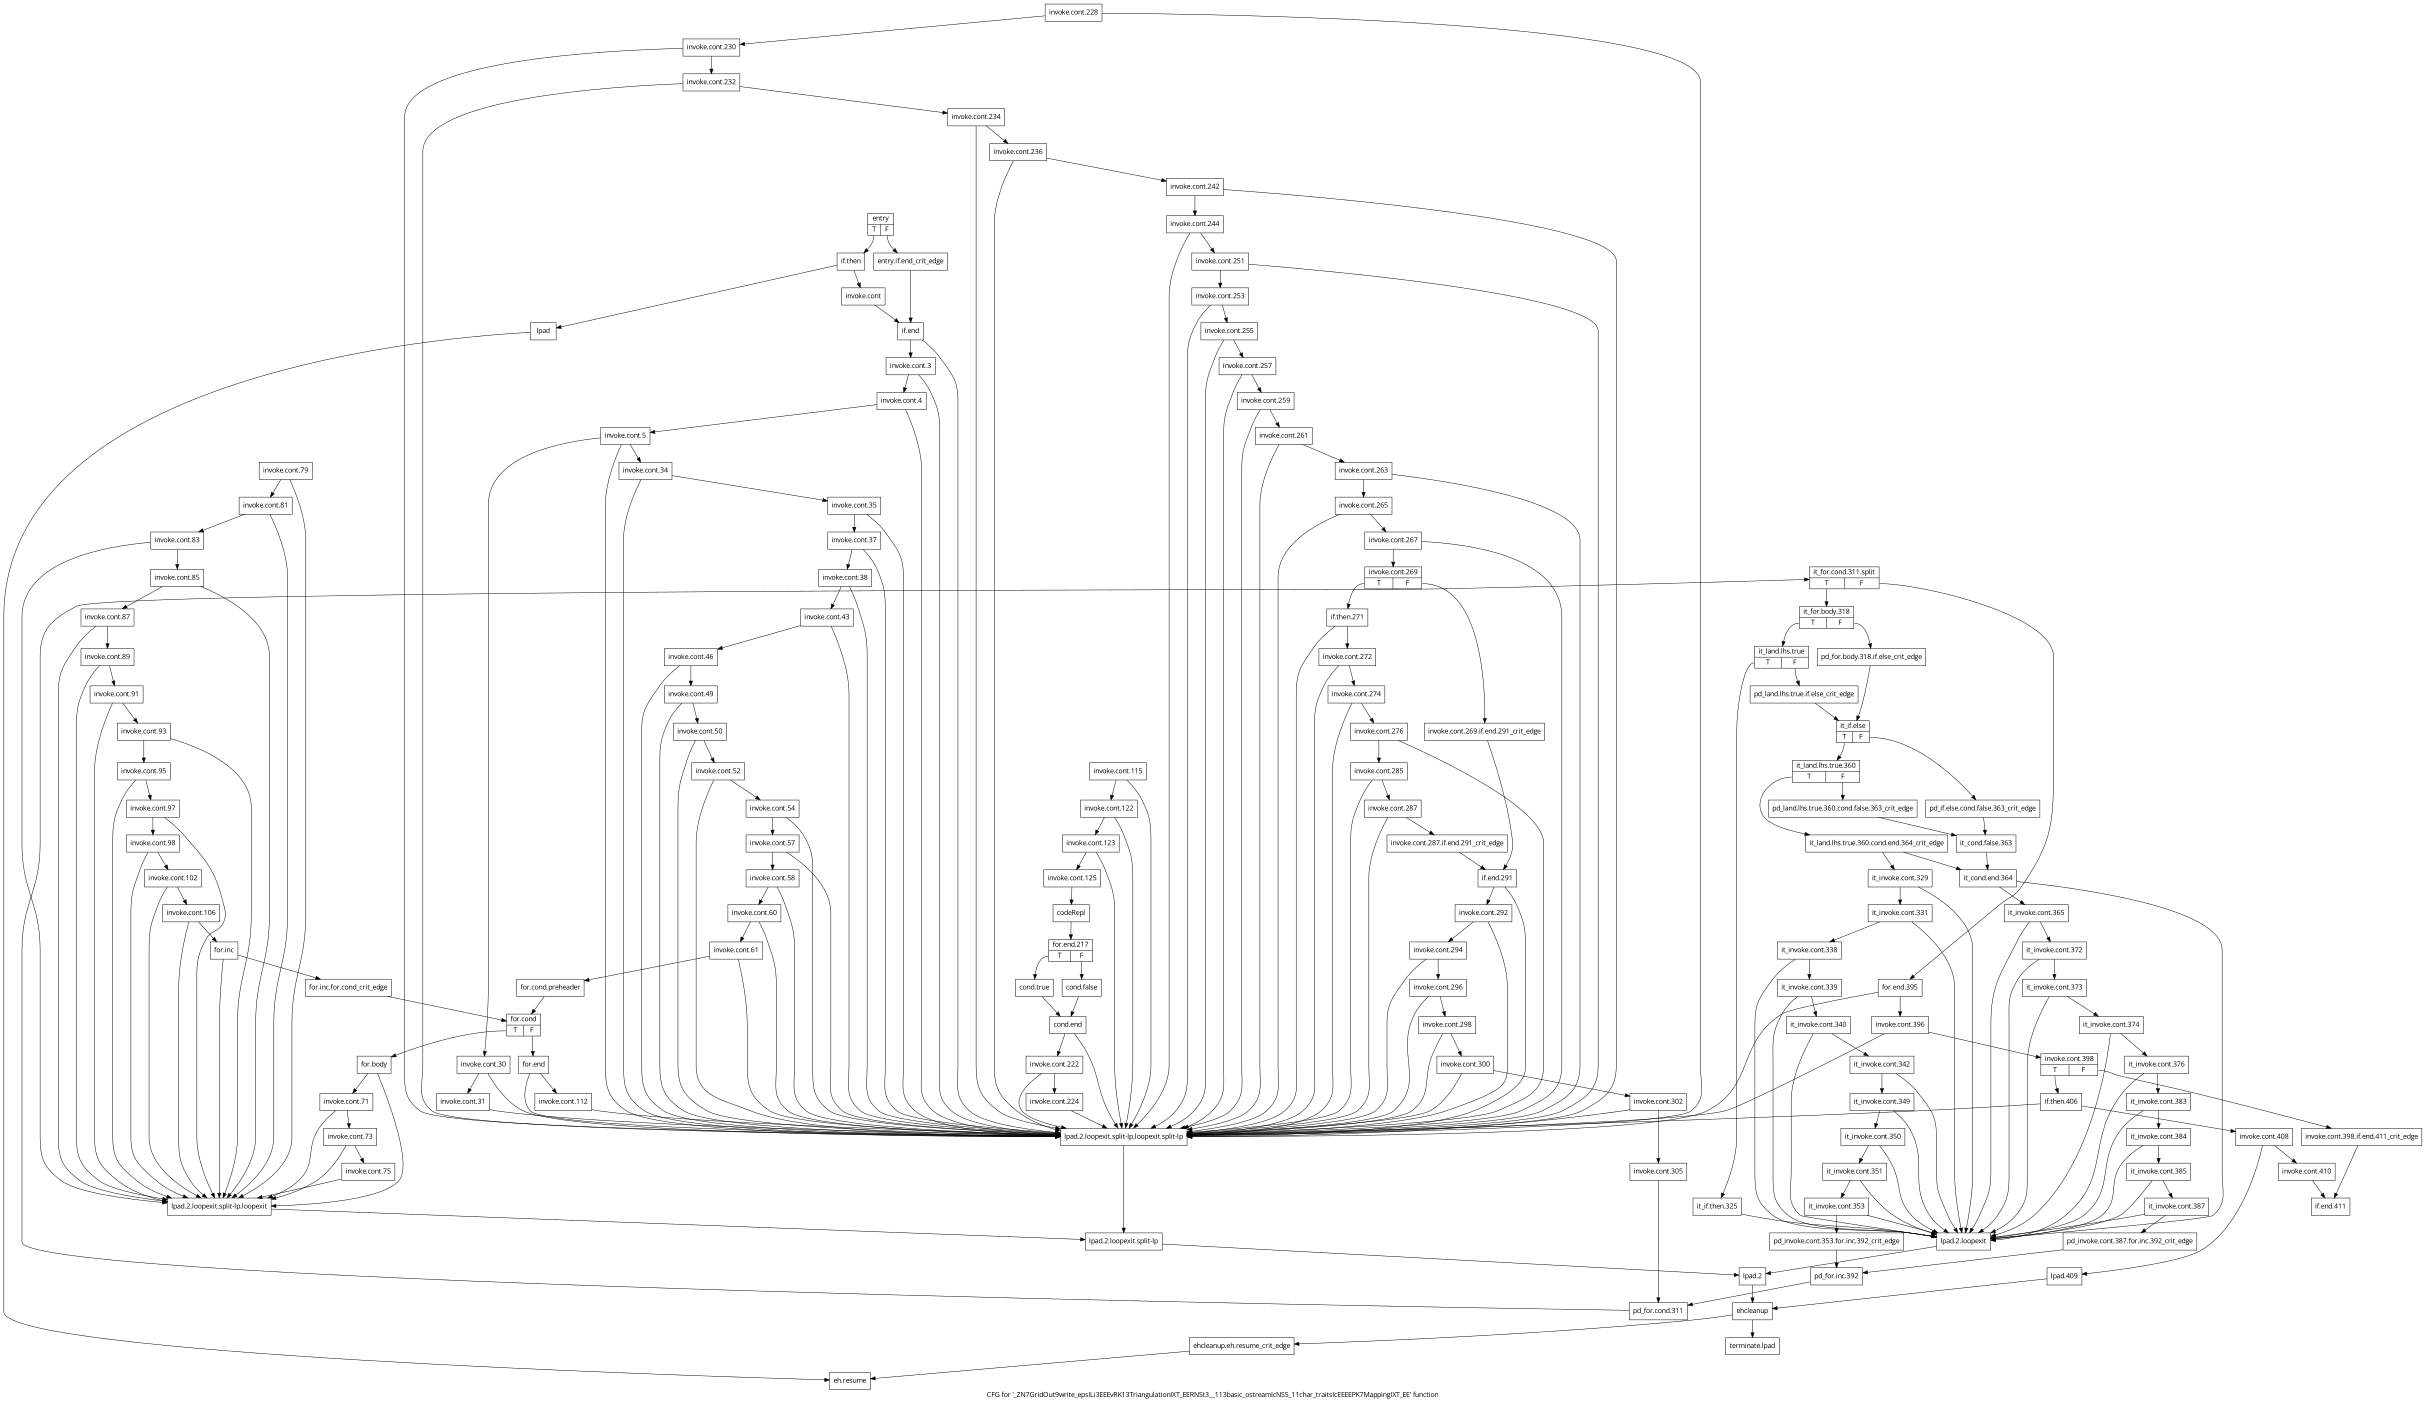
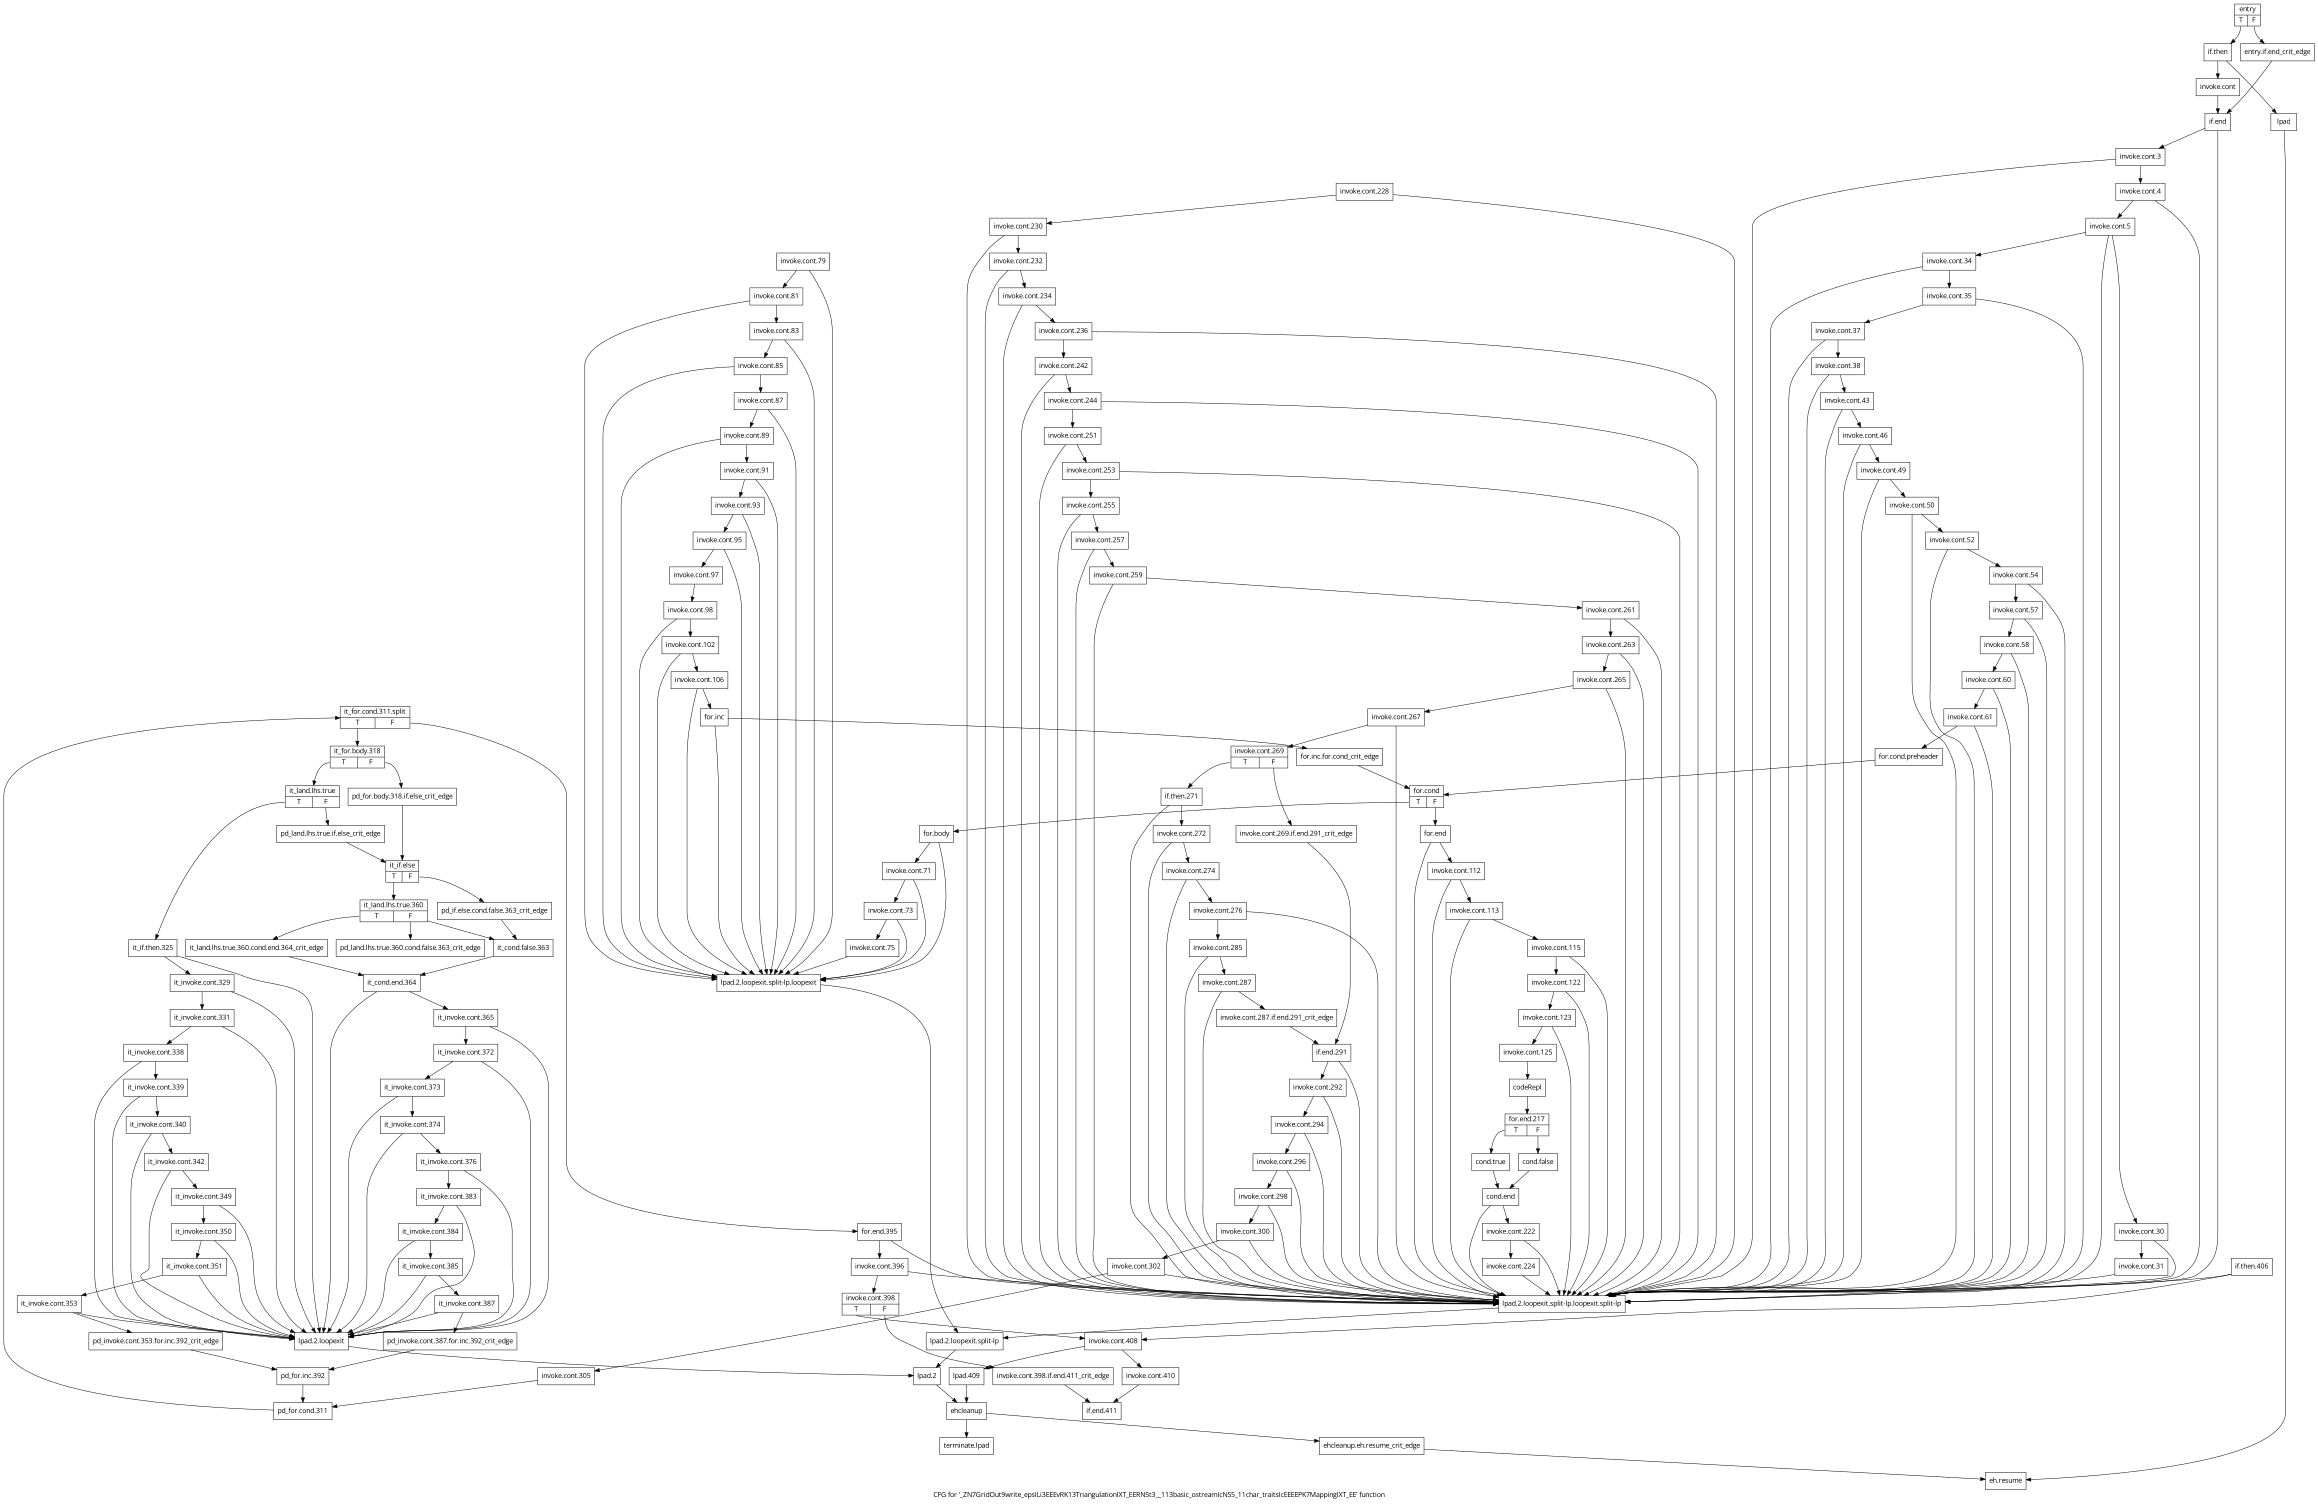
(1915, 826) -> (459, 930)
(1887, 859) -> (175, 964)
none -> (1474, 911)
(197, 992) -> none
(2055, 1082) -> (968, 1328)
